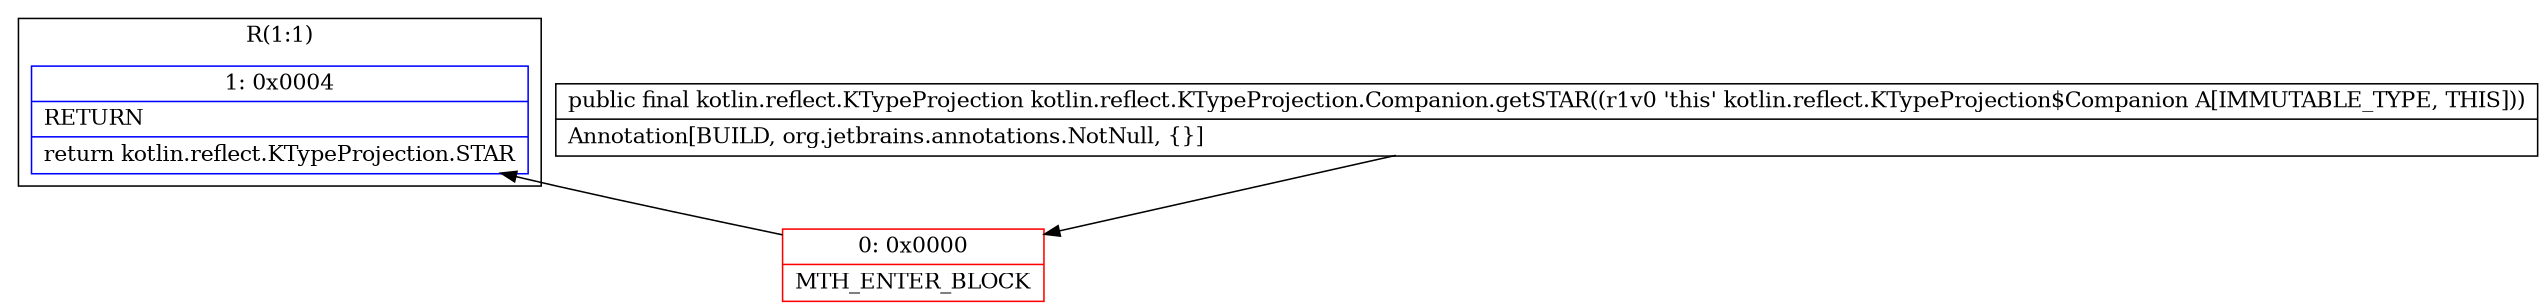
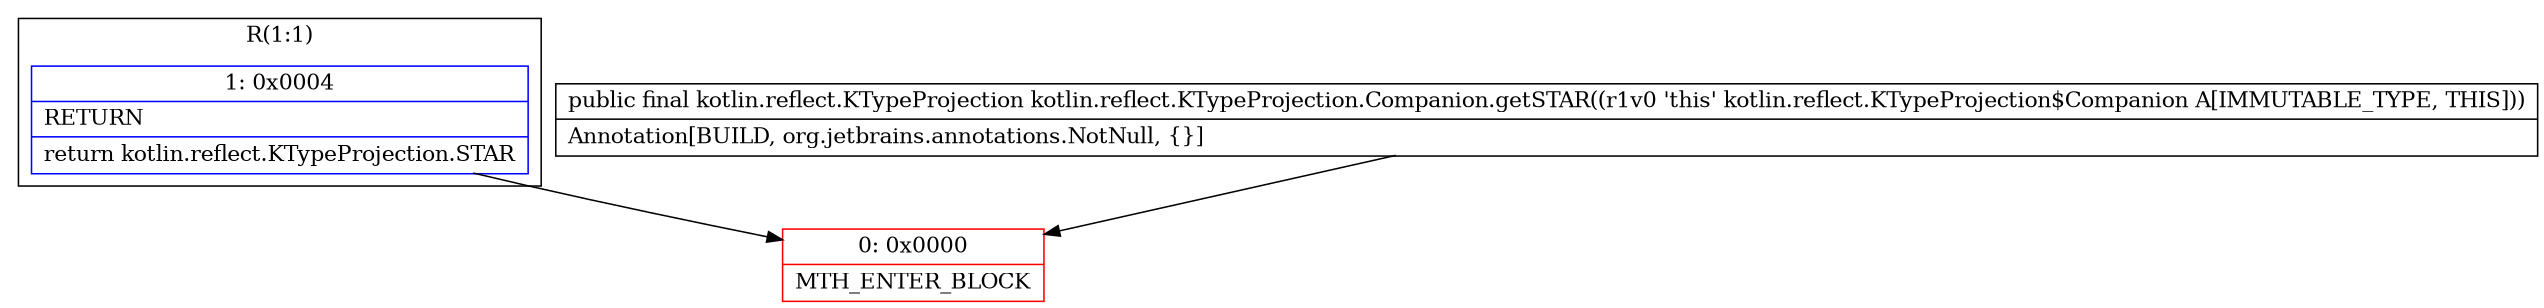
(649, 207) -> (620, 206)
